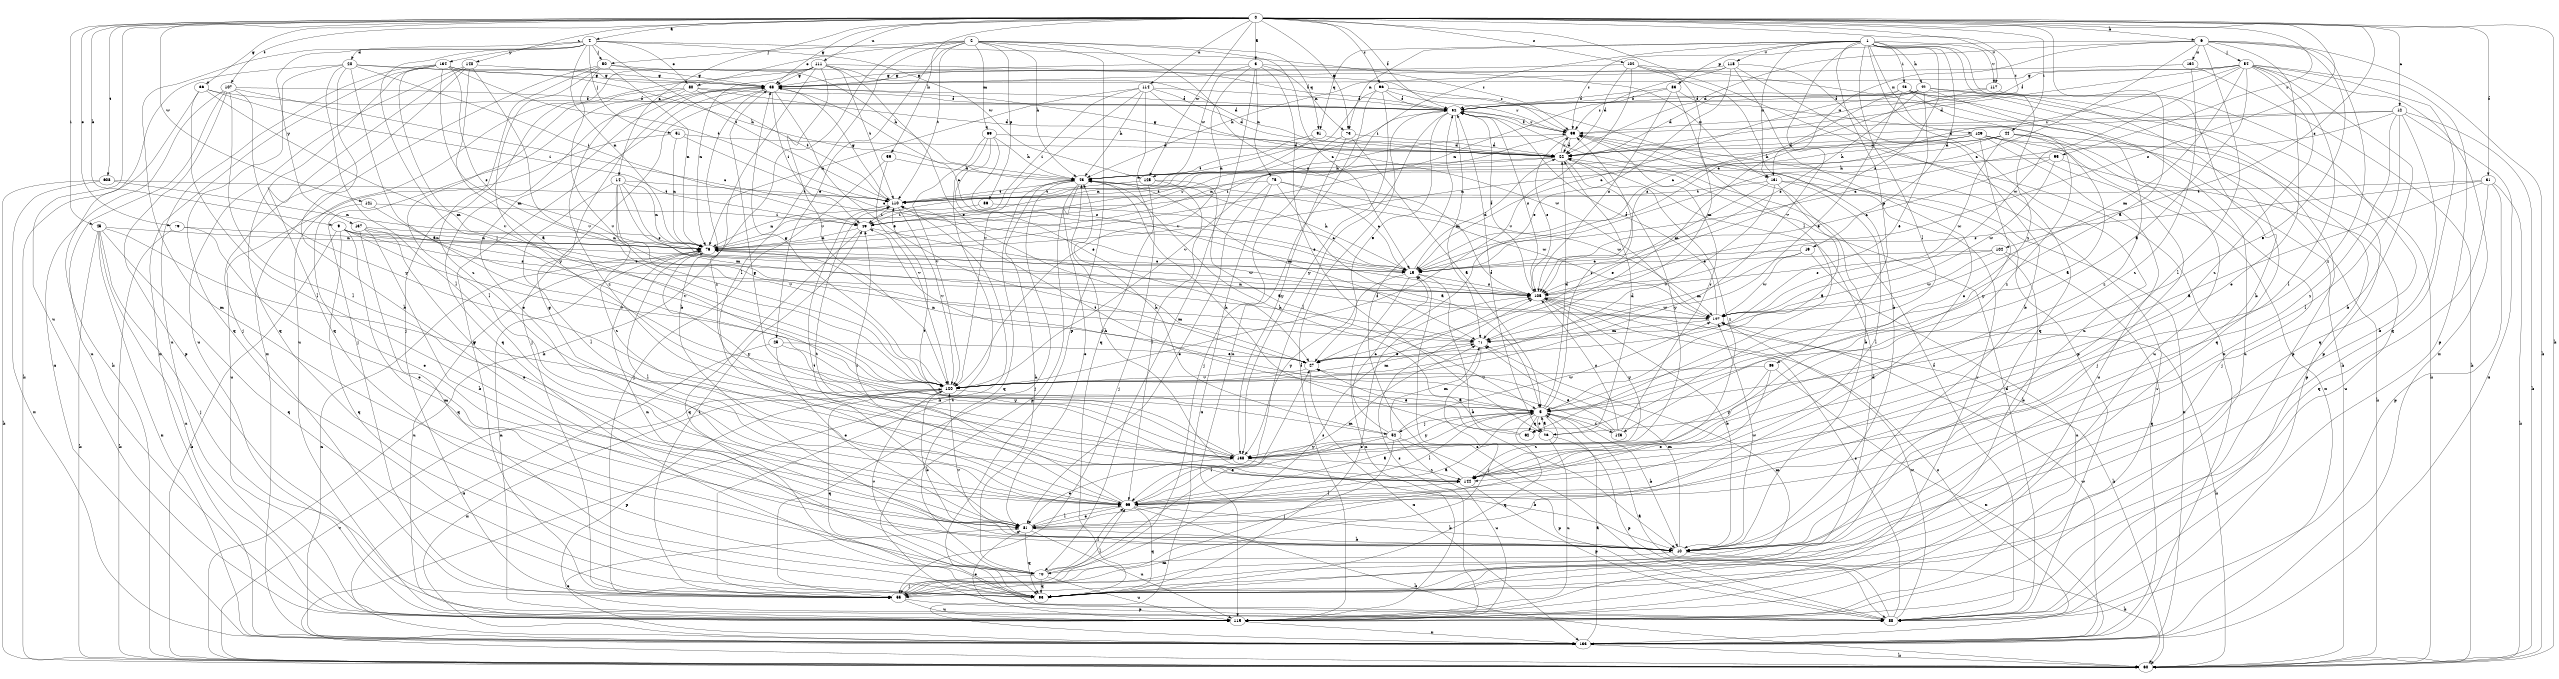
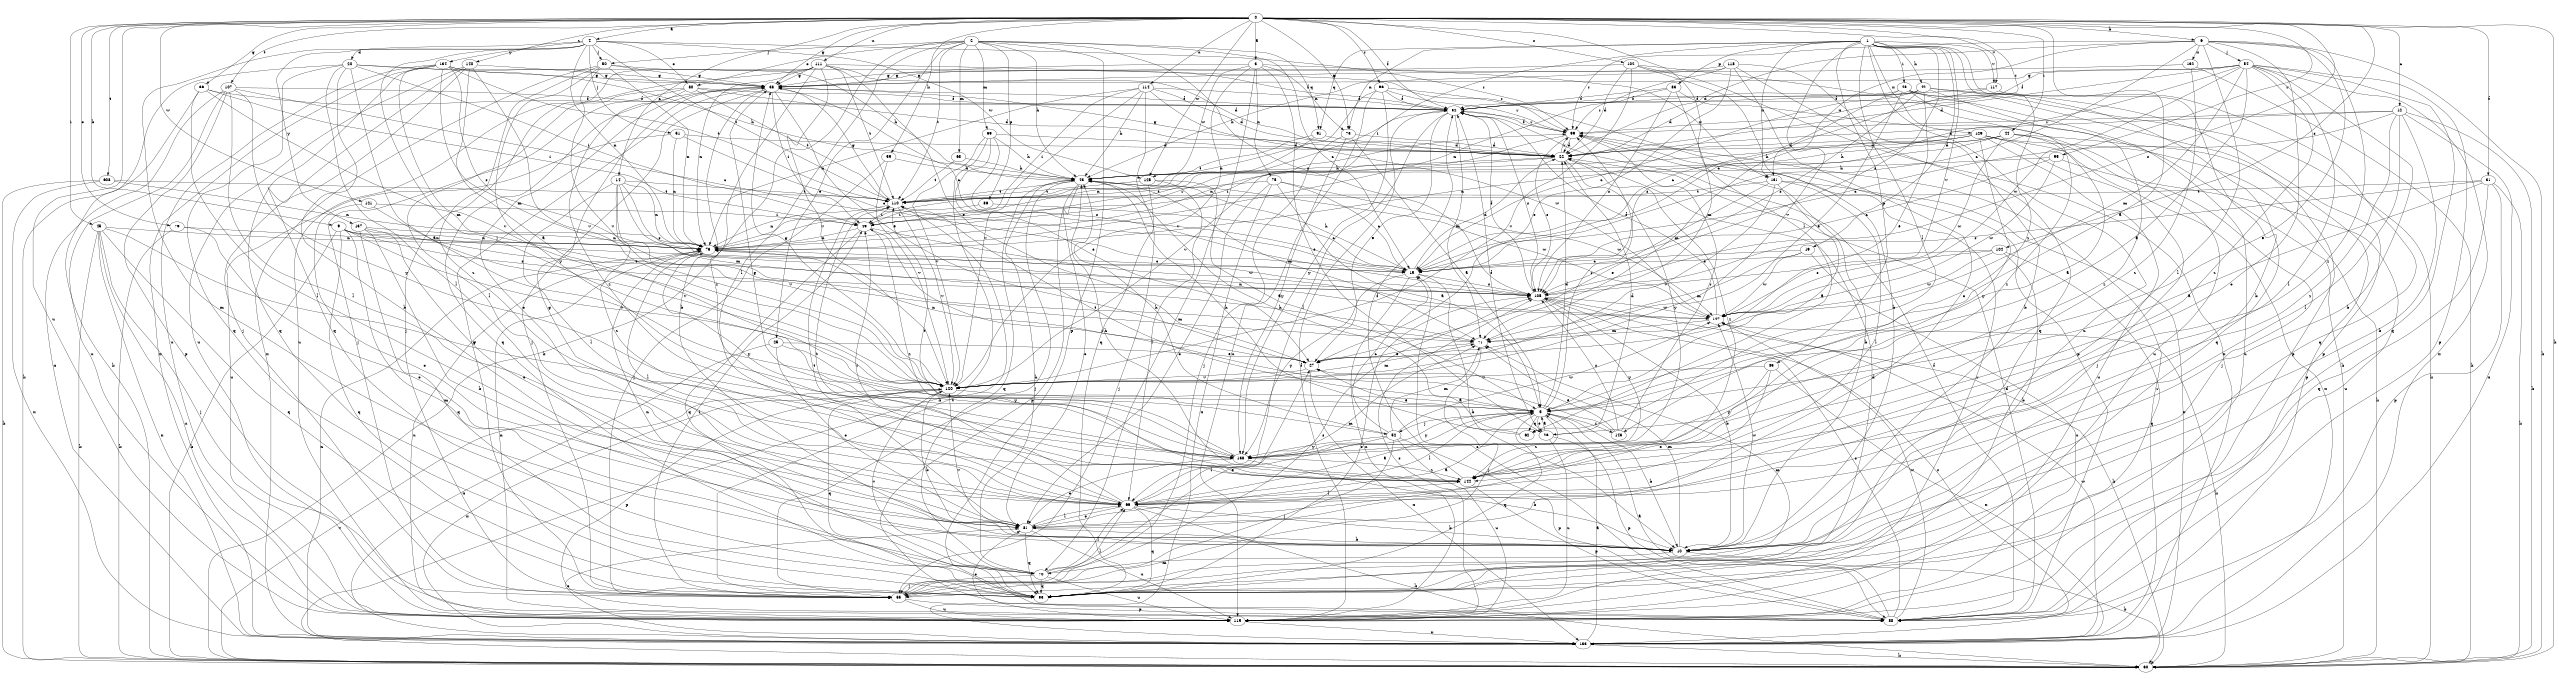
(1768, 50) -> (1933, 216)
none -> (959, 157)
none -> (1188, 458)
